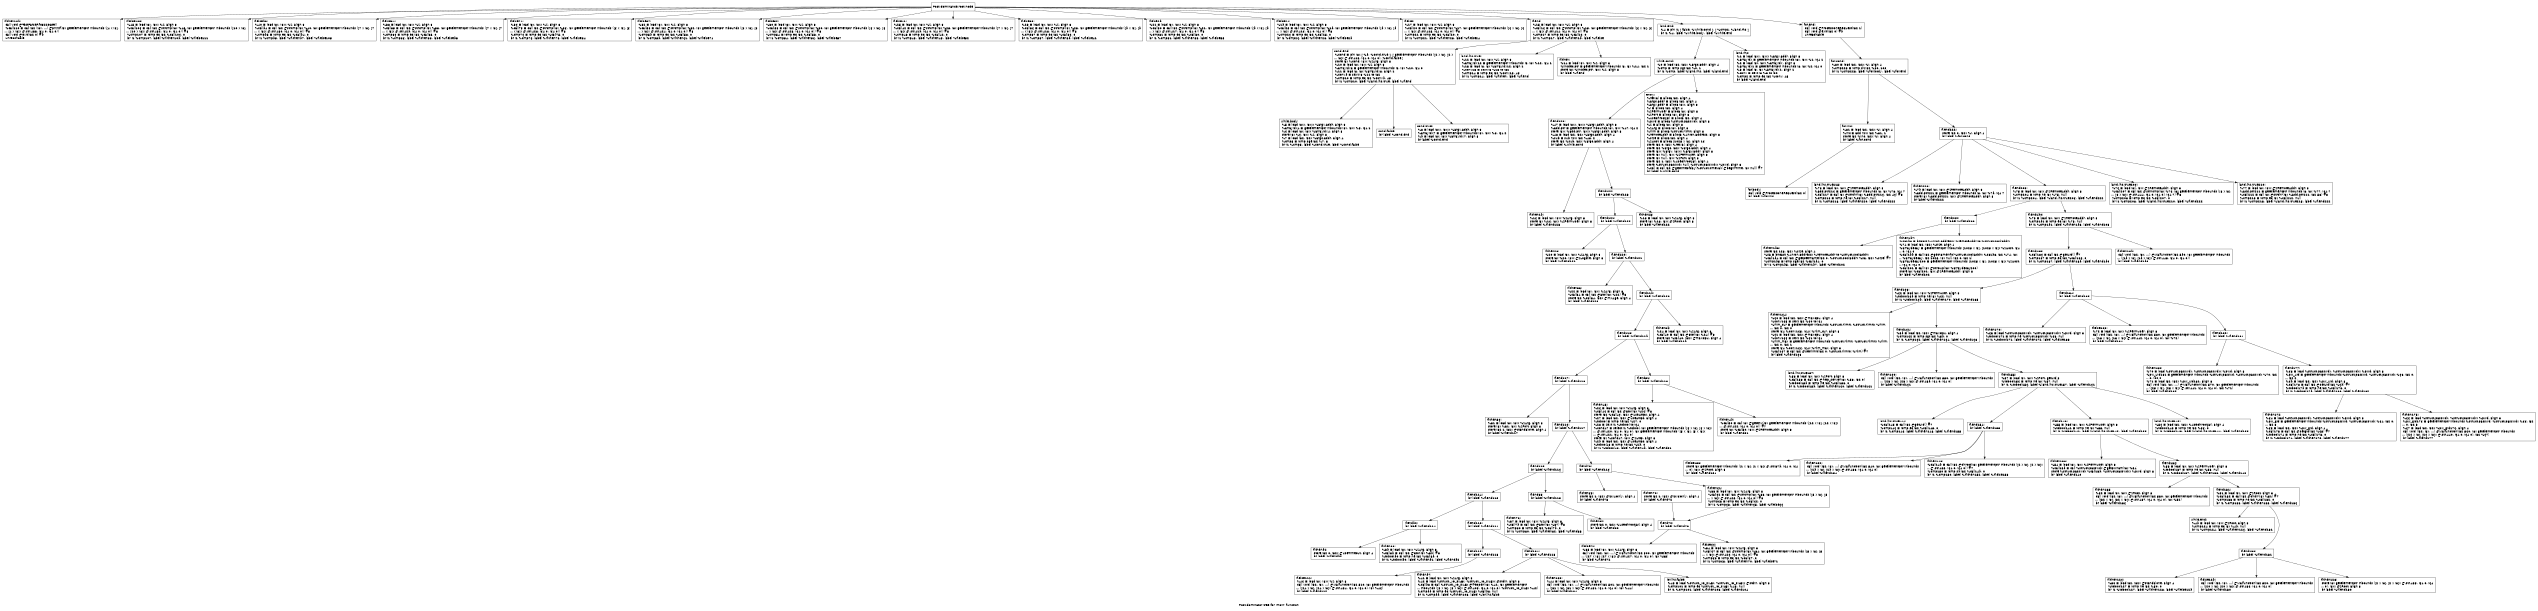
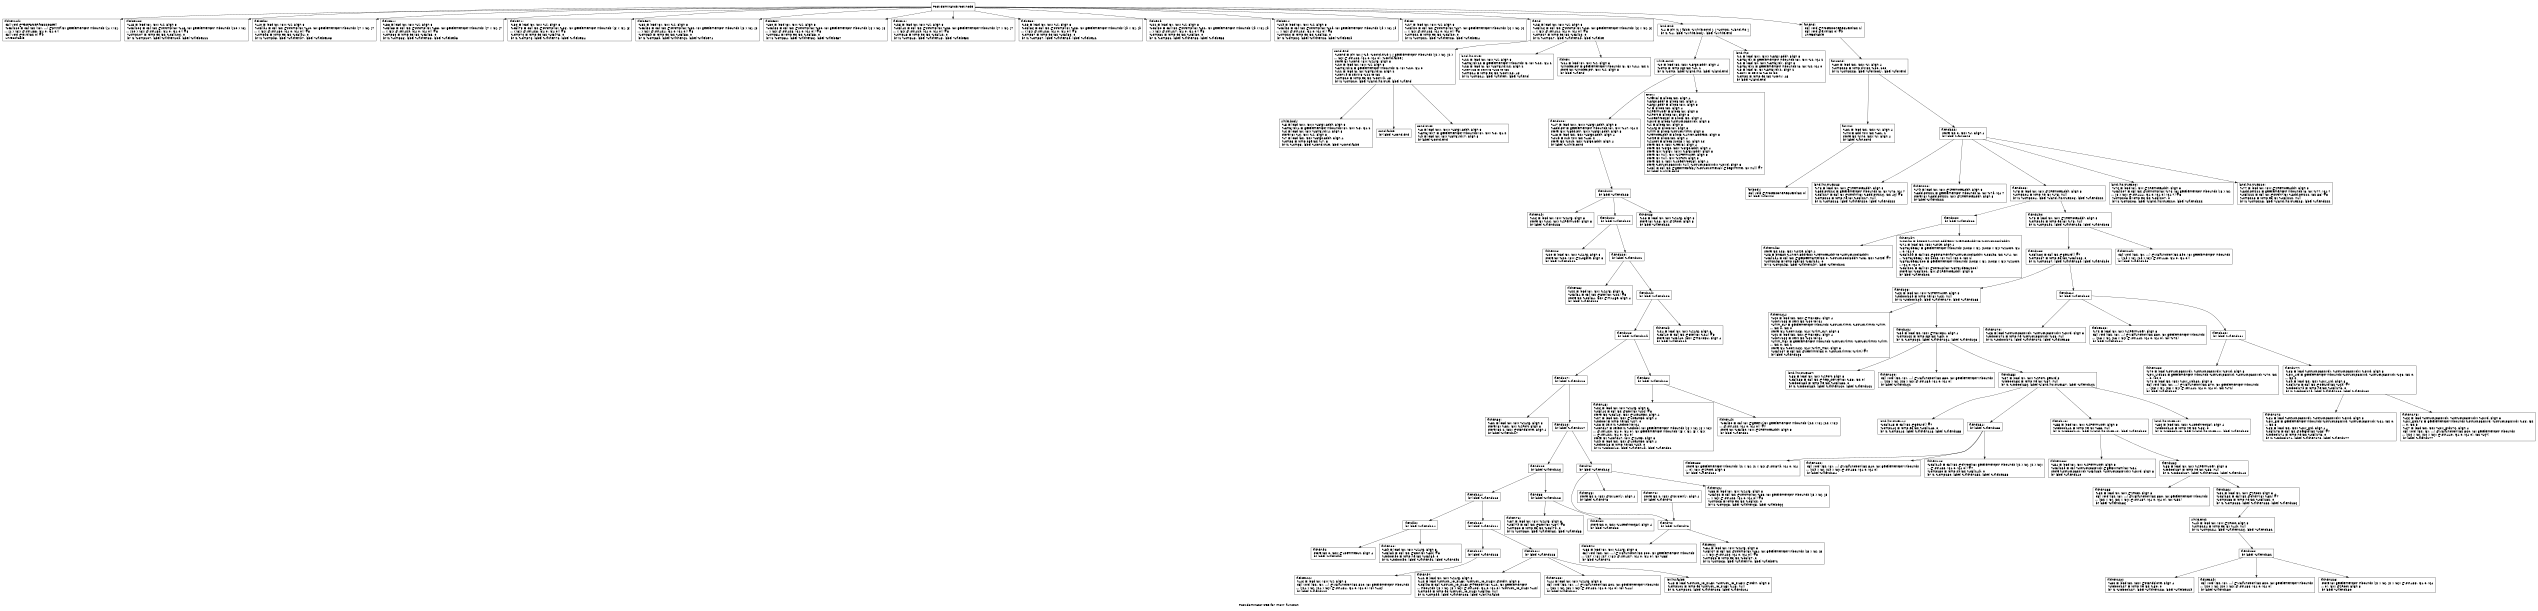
(1577, 179) -> (1591, 205)
(1711, 514) -> (1599, 515)
(2279, 528) -> (2245, 540)
